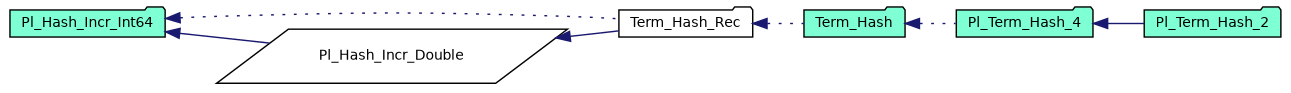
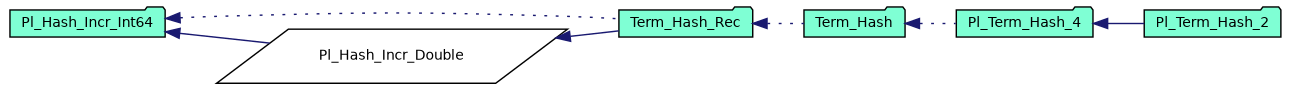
(686, 23) -> (686, 23)
